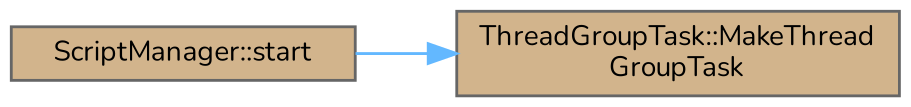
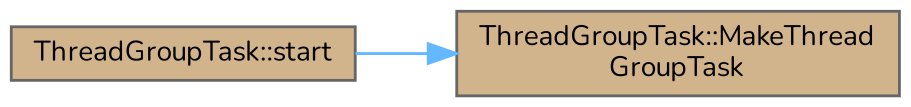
(183, 54) -> (183, 54)
